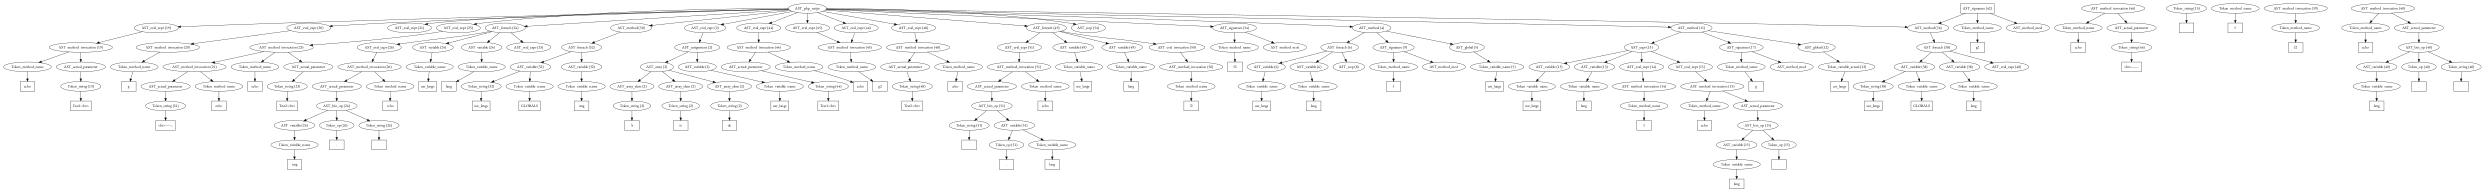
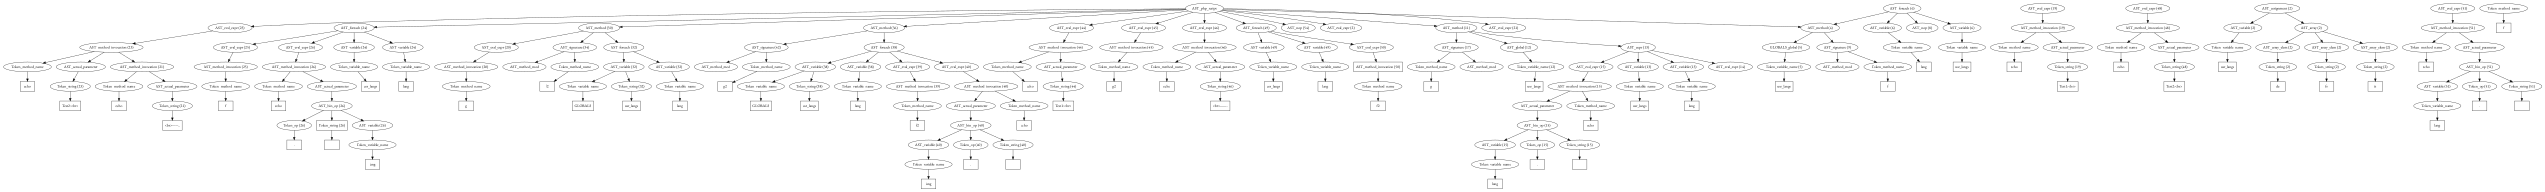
(1977, 8) -> (766, 47)
(485, 17) -> none
(999, 17) -> (588, 37)
(858, 18) -> none
(1953, 18) -> (827, 37)
(446, 20) -> (549, 37)
(702, 36) -> none
(853, 36) -> (1205, 36)
(1034, 37) -> none
(1357, 37) -> (1863, 18)
(1177, 47) -> (1371, 47)
(1467, 47) -> (1786, 47)
none -> (226, 67)
none -> (908, 67)
(1191, 67) -> (1378, 67)
(1847, 67) -> (1536, 67)
none -> (970, 76)
(1644, 86) -> none
(379, 125) -> (332, 125)
(1011, 134) -> (2480, 75)
none -> (1557, 135)
